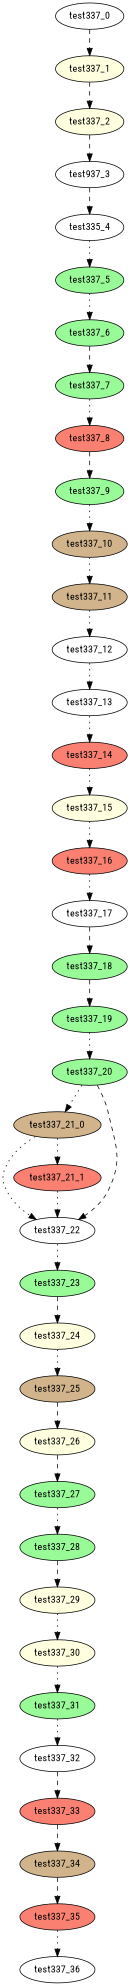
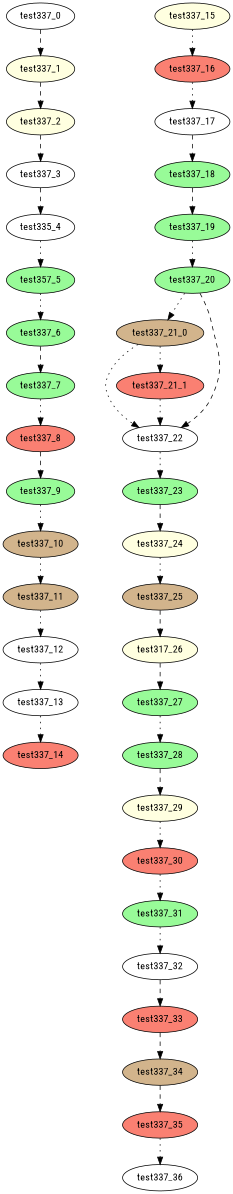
(90, 175) -> (41, 175)
(90, 280) -> (41, 280)
(90, 778) -> none
(57, 1442) -> (160, 650)
(57, 1653) -> (160, 861)
